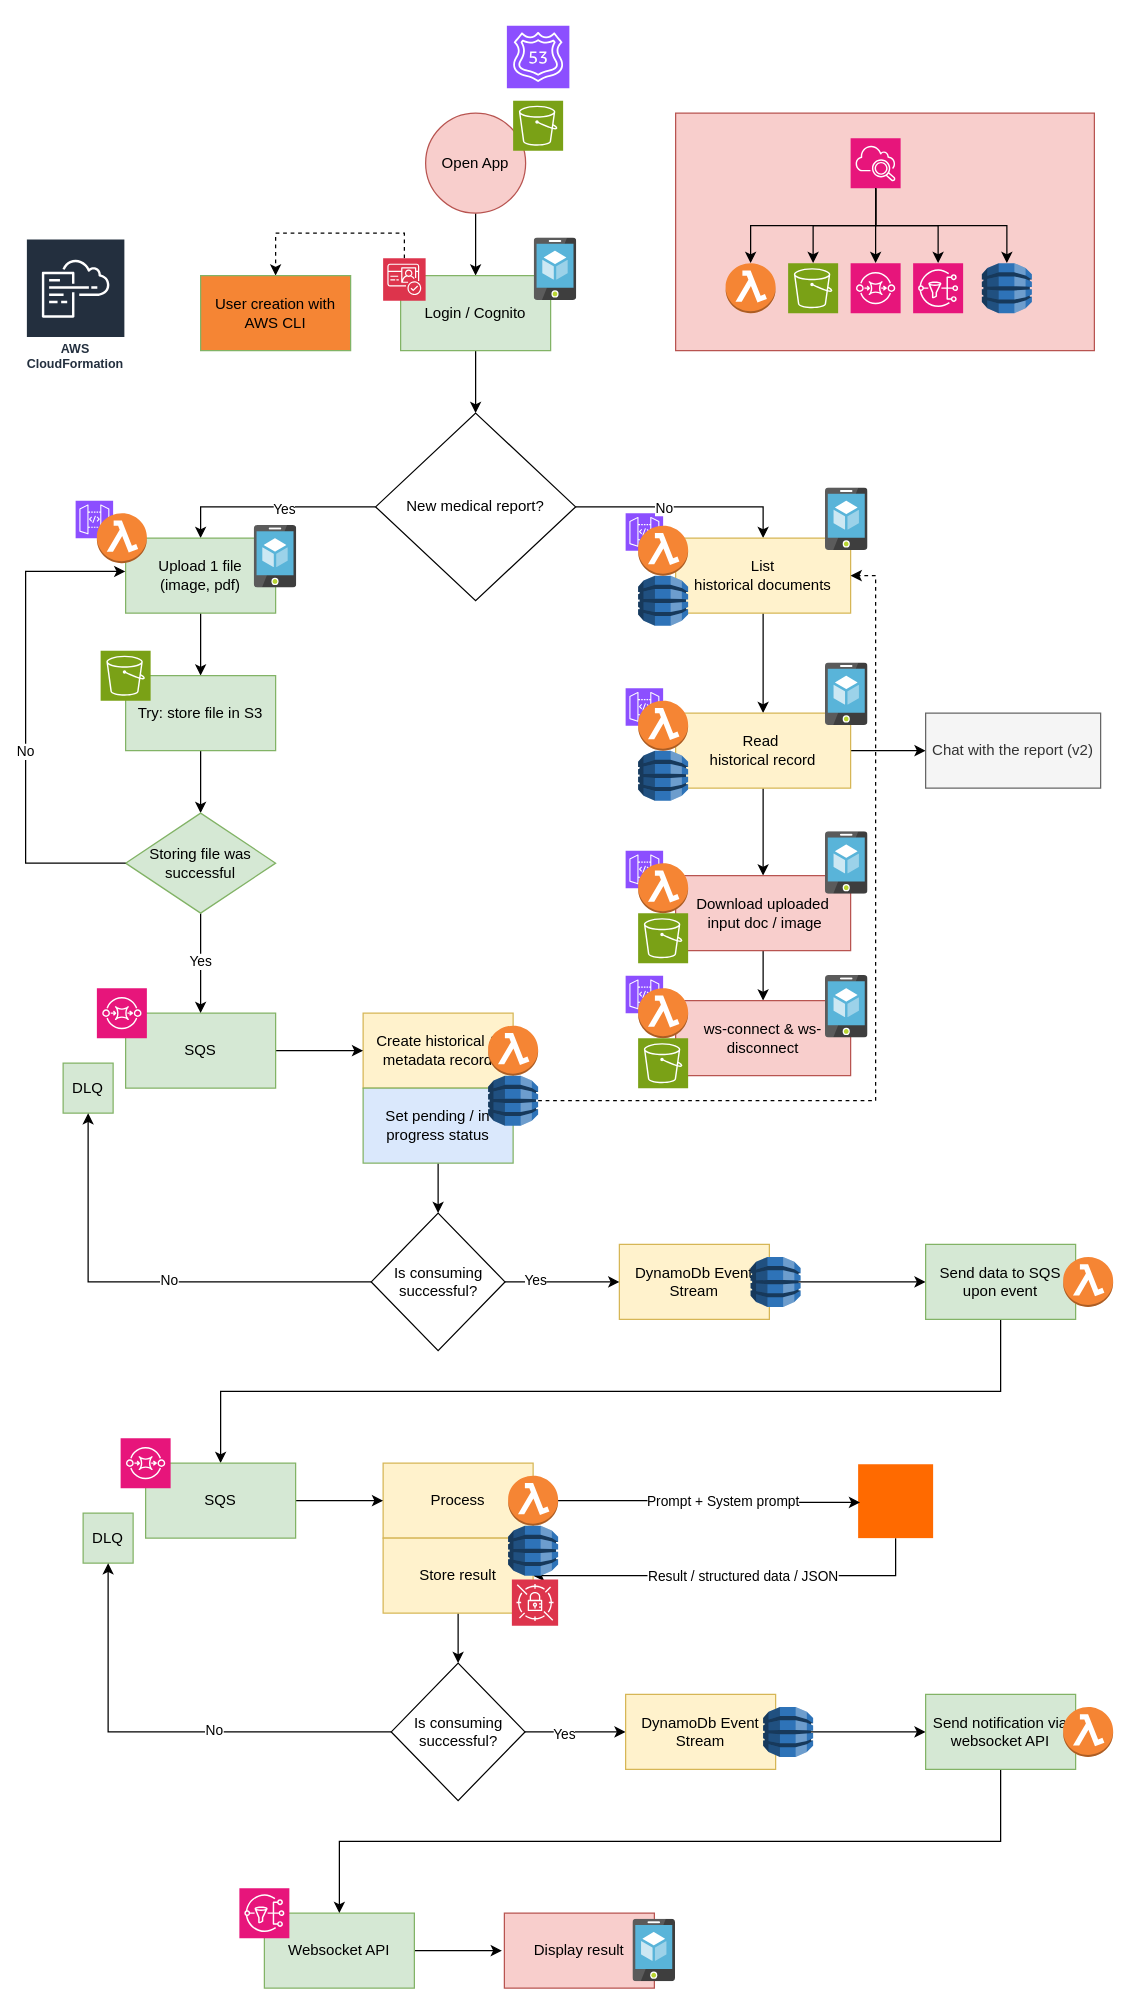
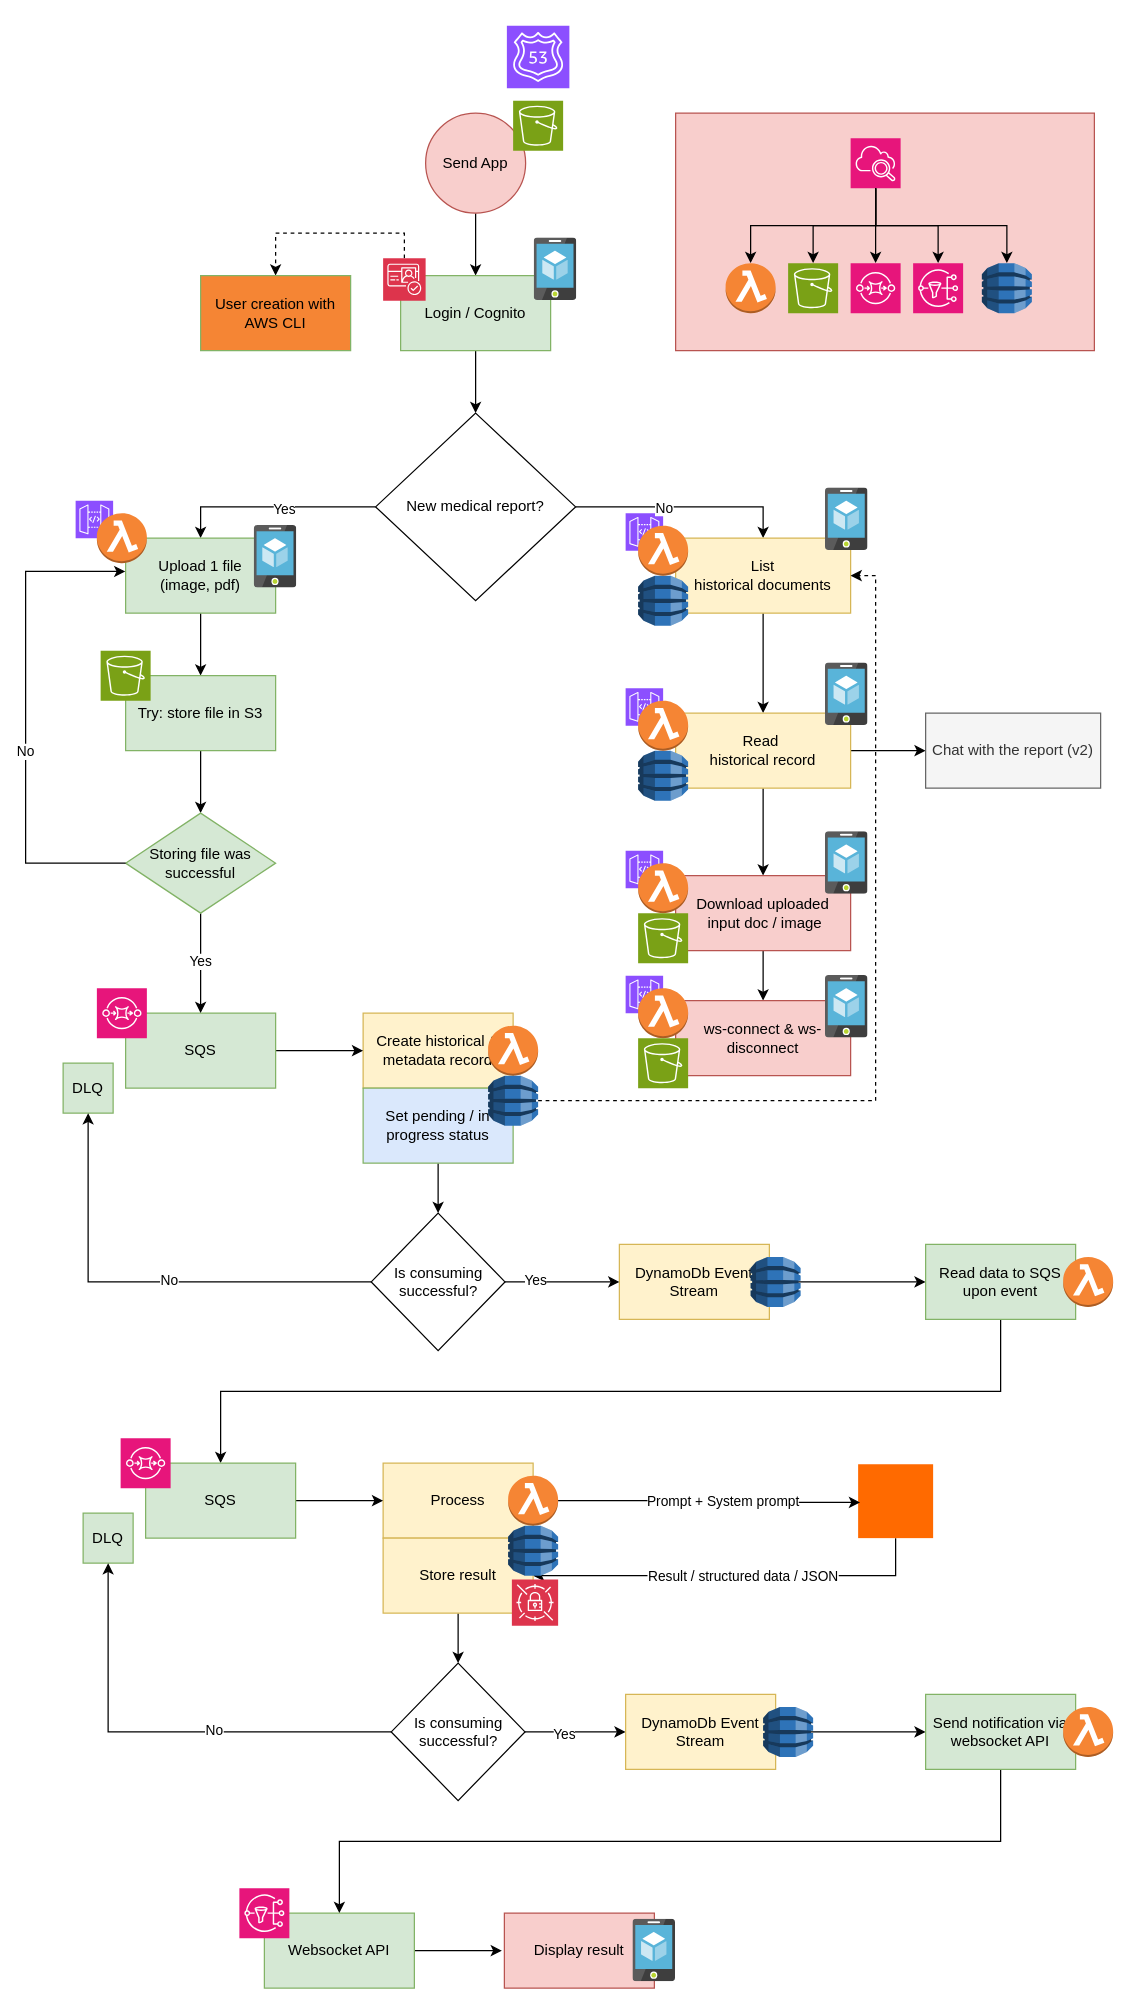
(476, 163) -> (476, 163)
(76, 307) -> none
(1001, 1282) -> (1001, 1282)
